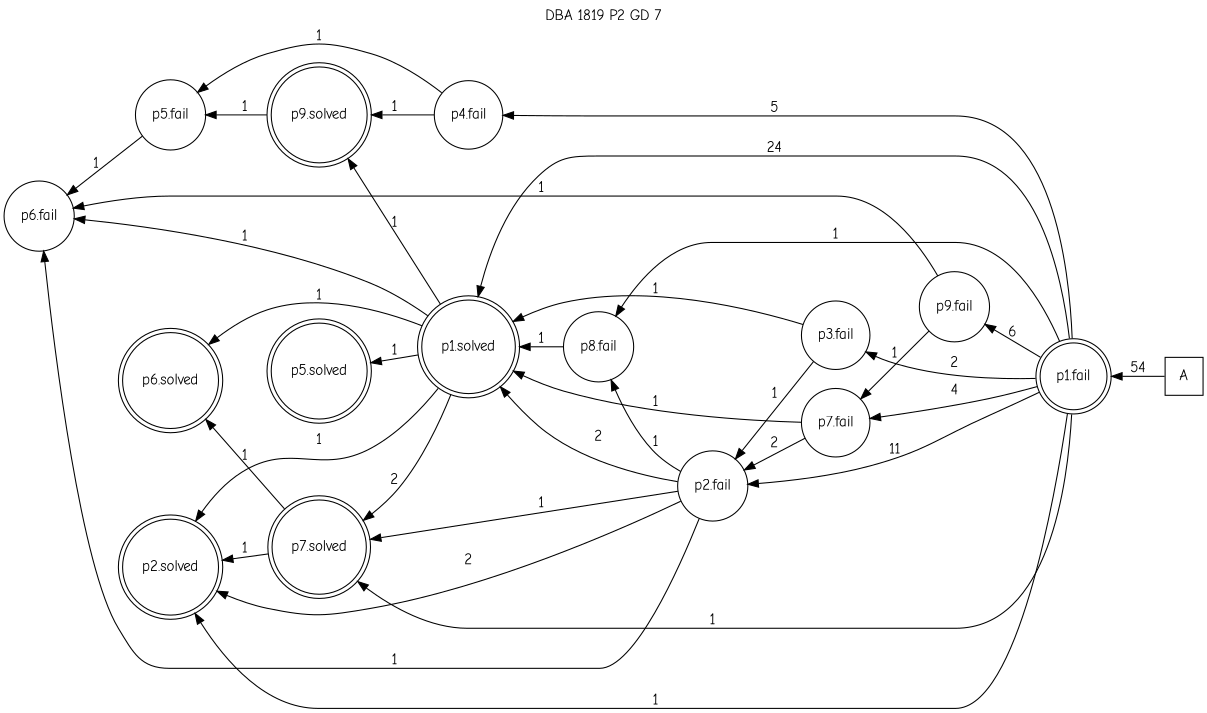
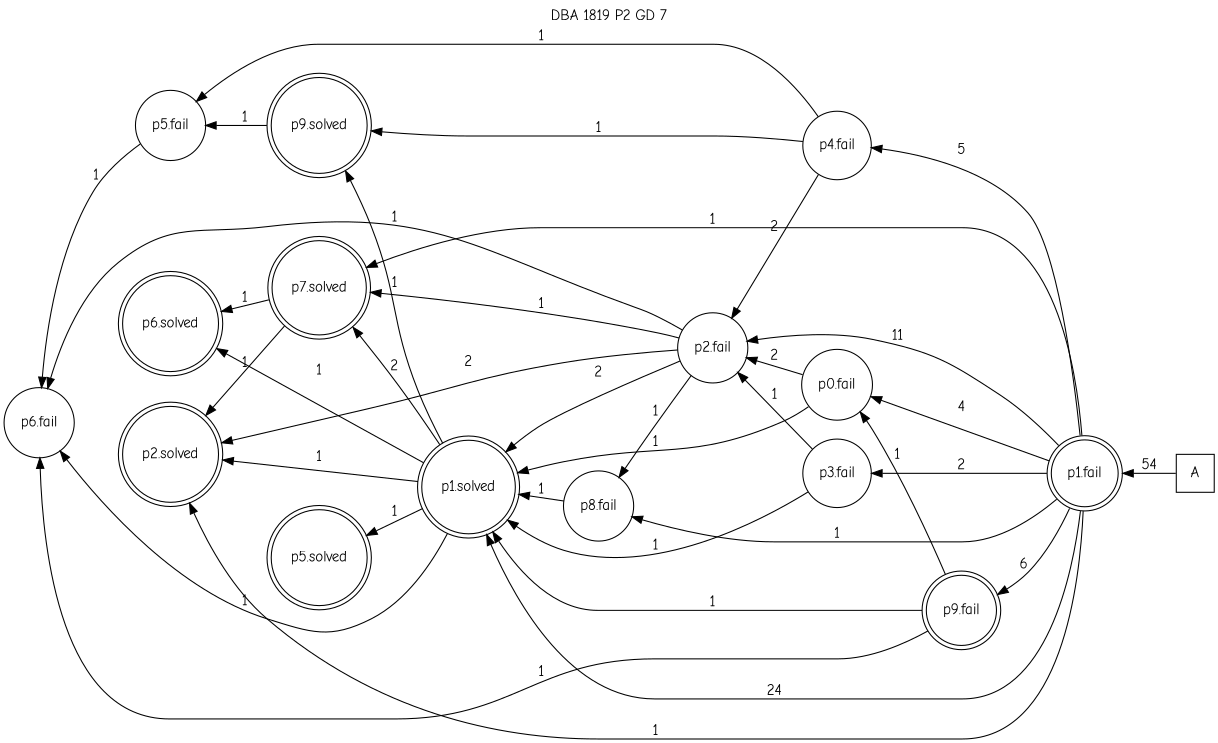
none -> (778, 242)
(954, 307) -> (961, 610)
(836, 423) -> (837, 385)
none -> (697, 610)
